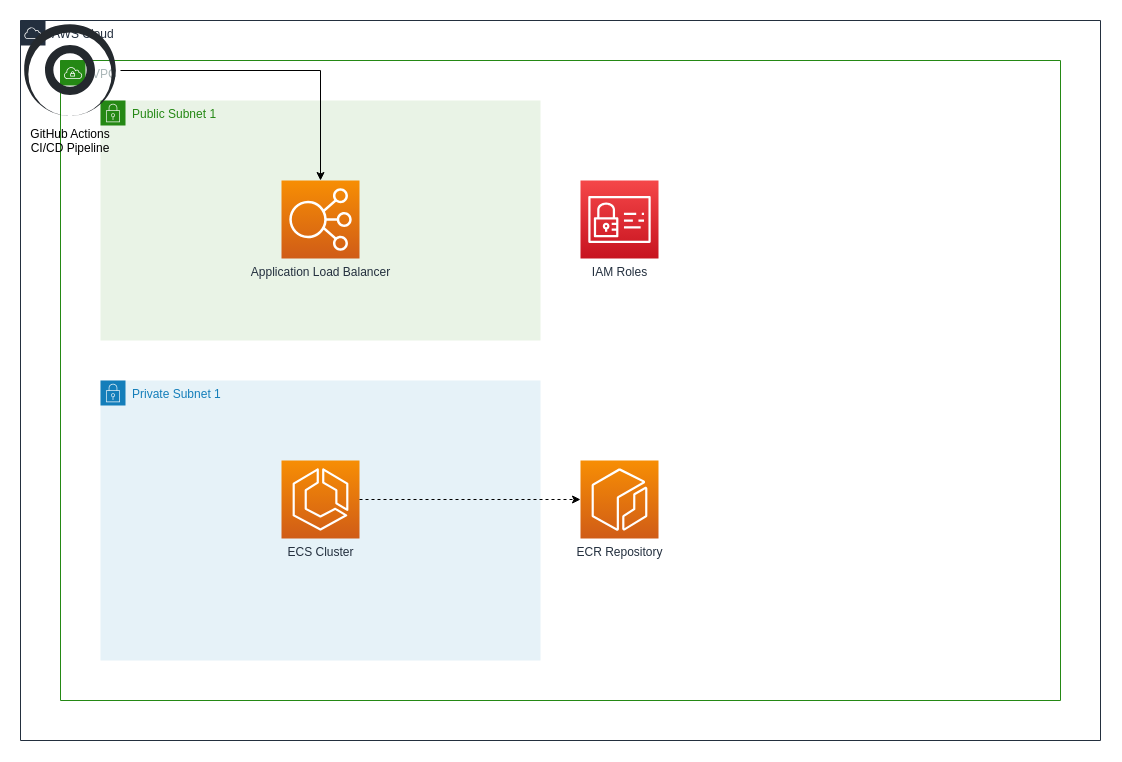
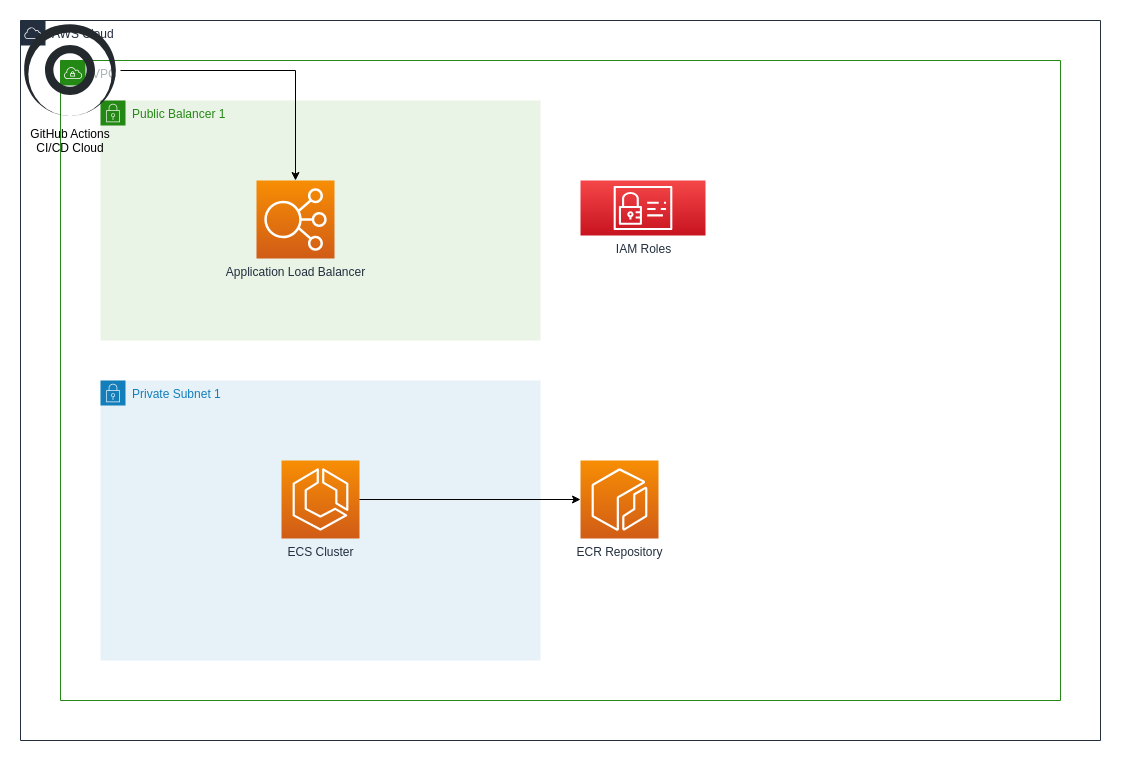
(177, 115) -> (182, 115)
(70, 134) -> (70, 134)
(321, 220) -> (296, 220)
(620, 220) -> (643, 208)
(467, 500) -> (467, 500)
